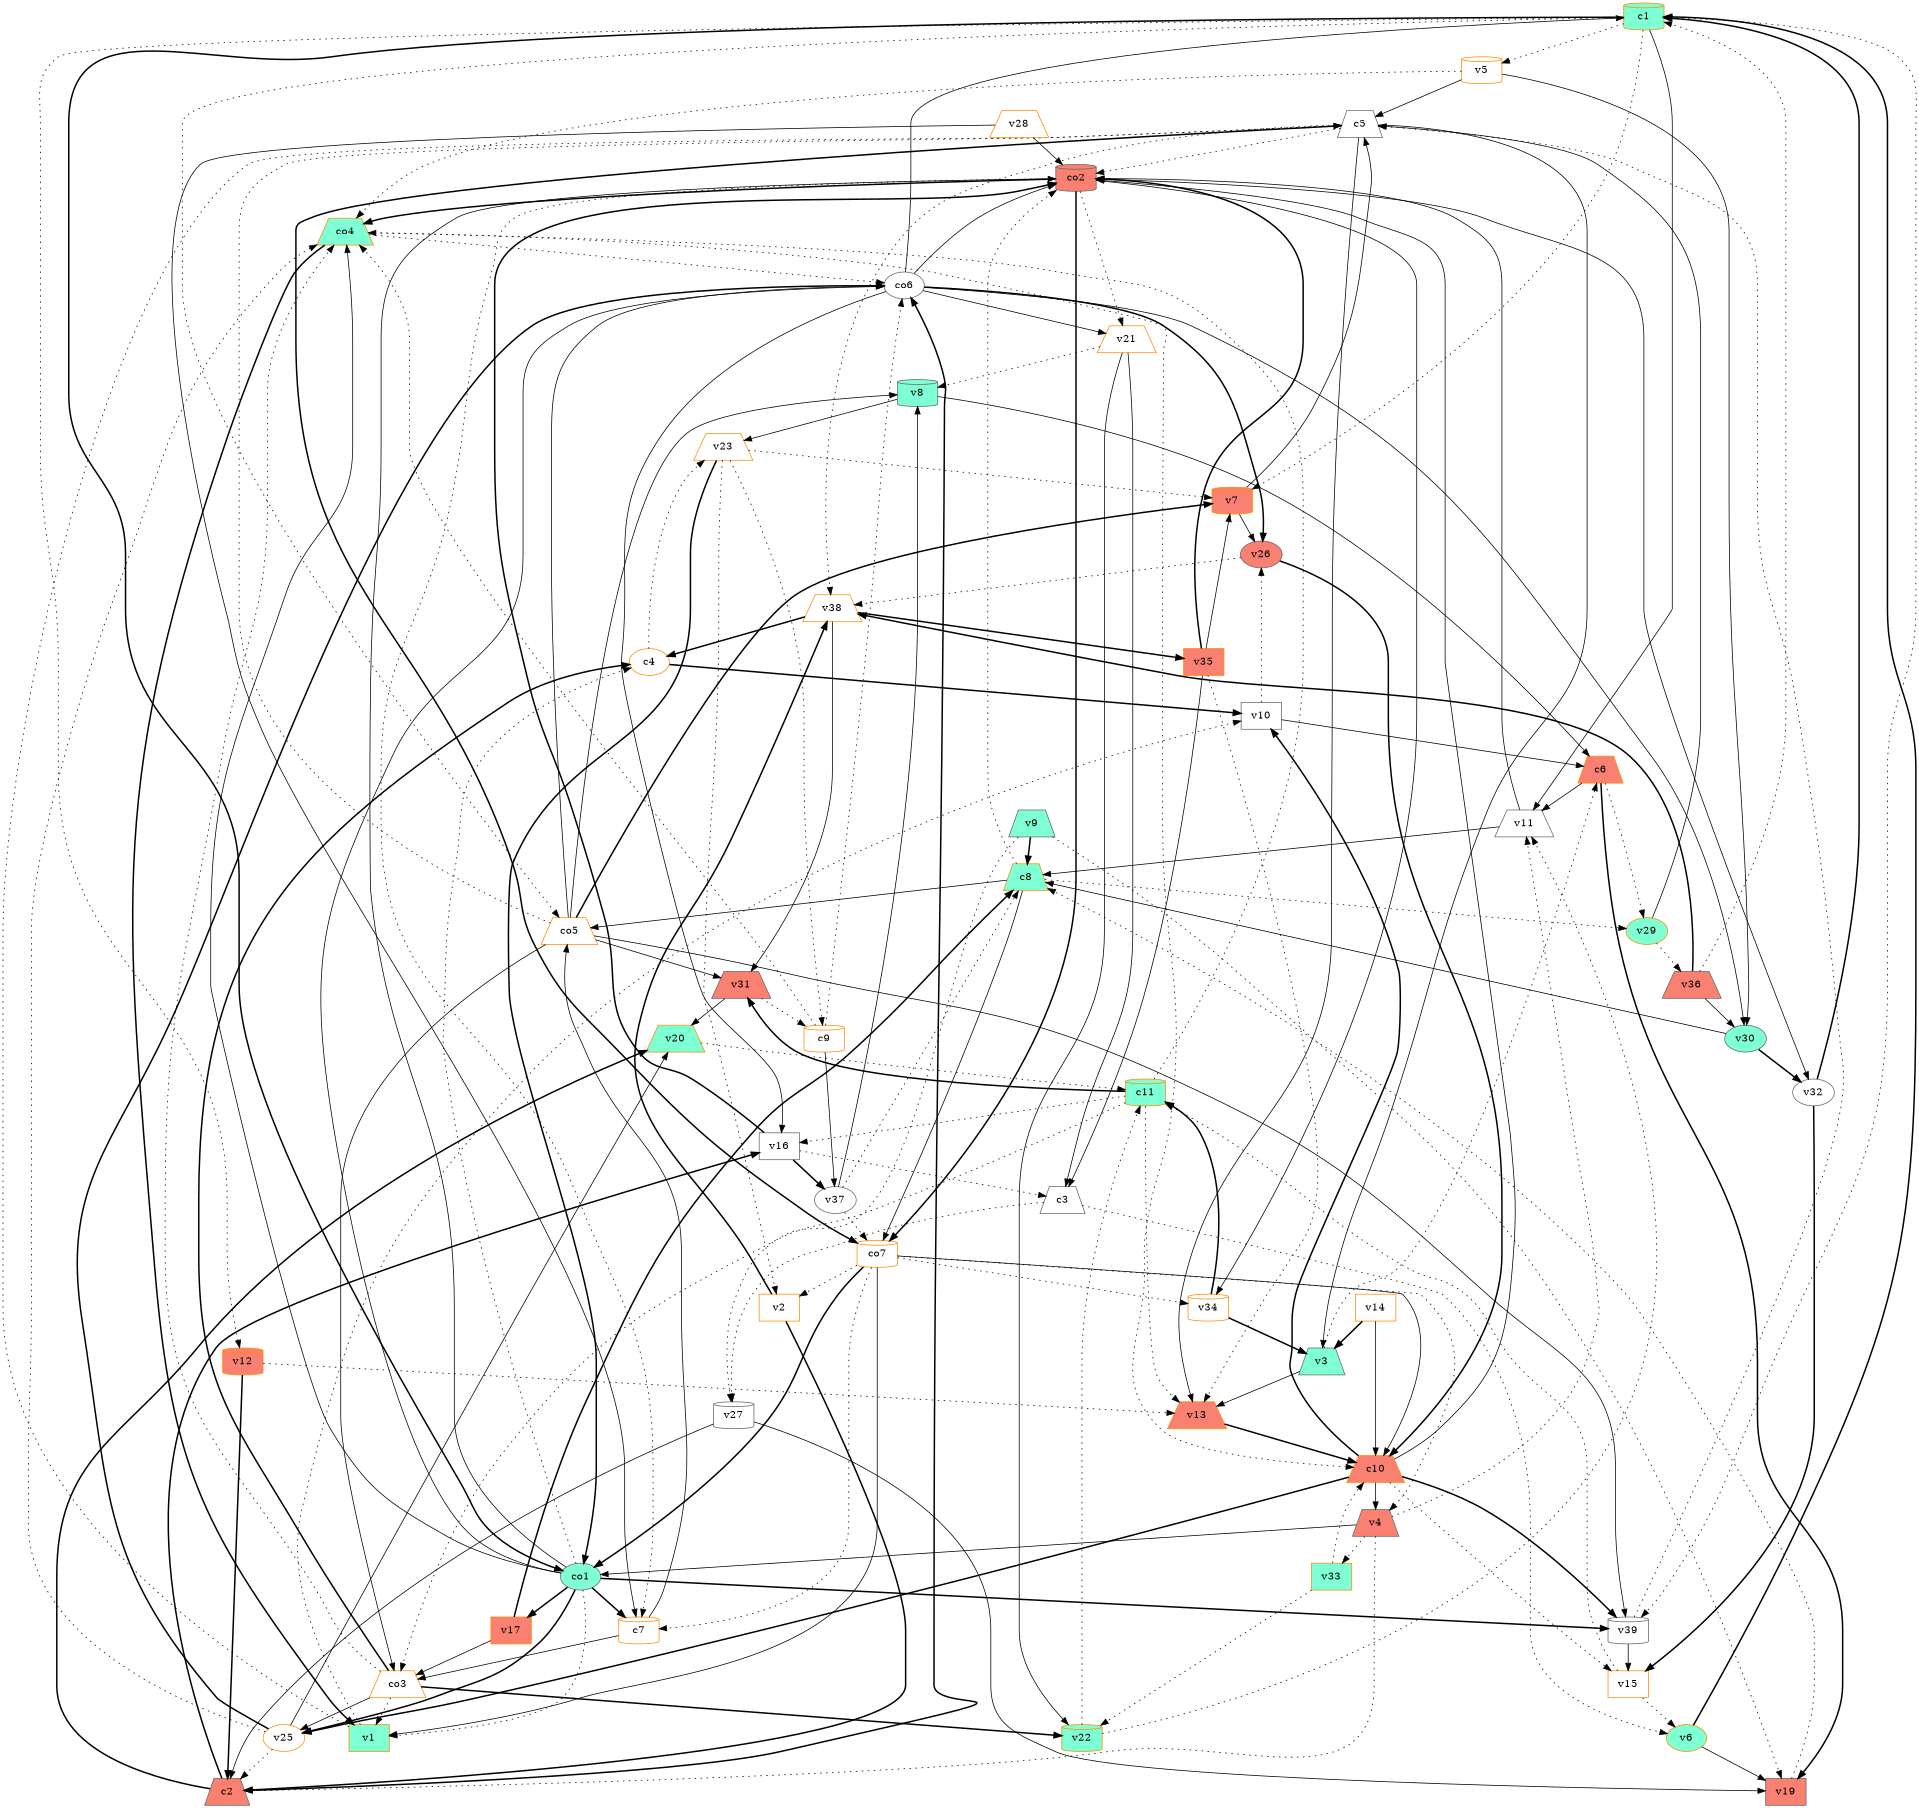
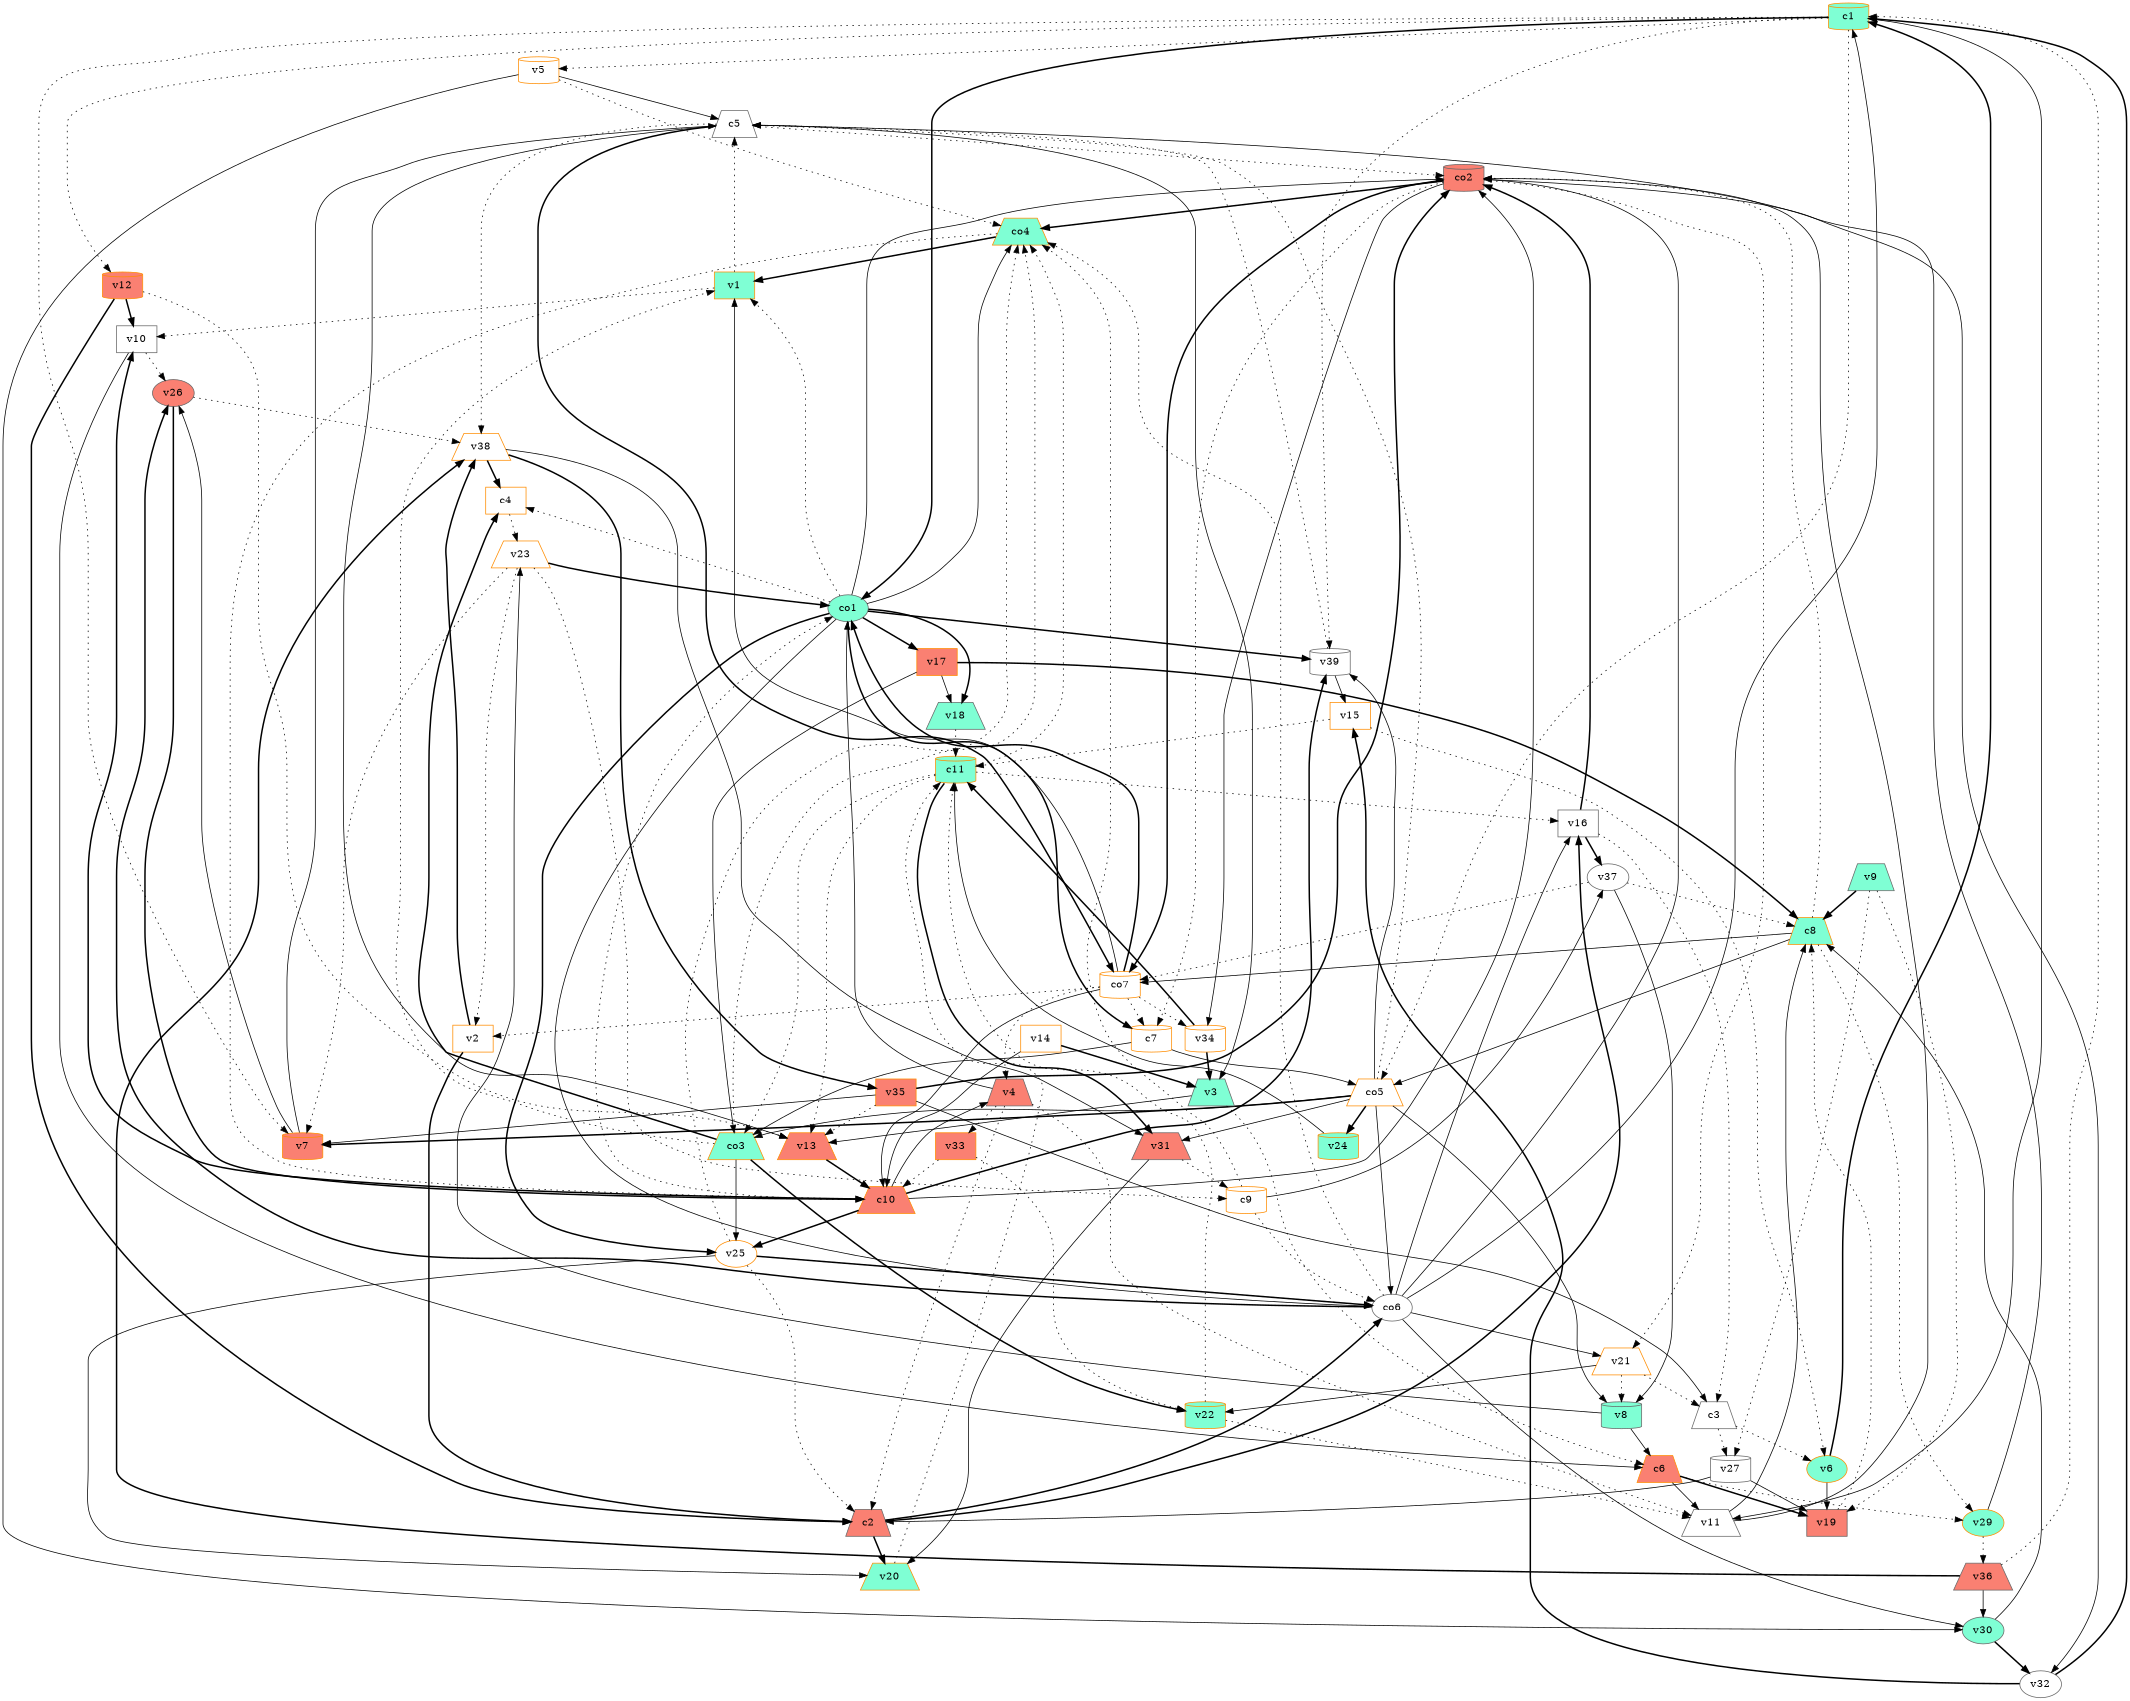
(1019, 124) -> none
(623, 258) -> (1281, 758)
(649, 662) -> (506, 501)
(951, 689) -> (129, 309)
none -> (956, 716)
(1133, 771) -> (1668, 1389)
none -> (1338, 1146)
(1496, 1576) -> (604, 978)
(1332, 1577) -> (956, 1146)
(398, 1684) -> (736, 1146)
